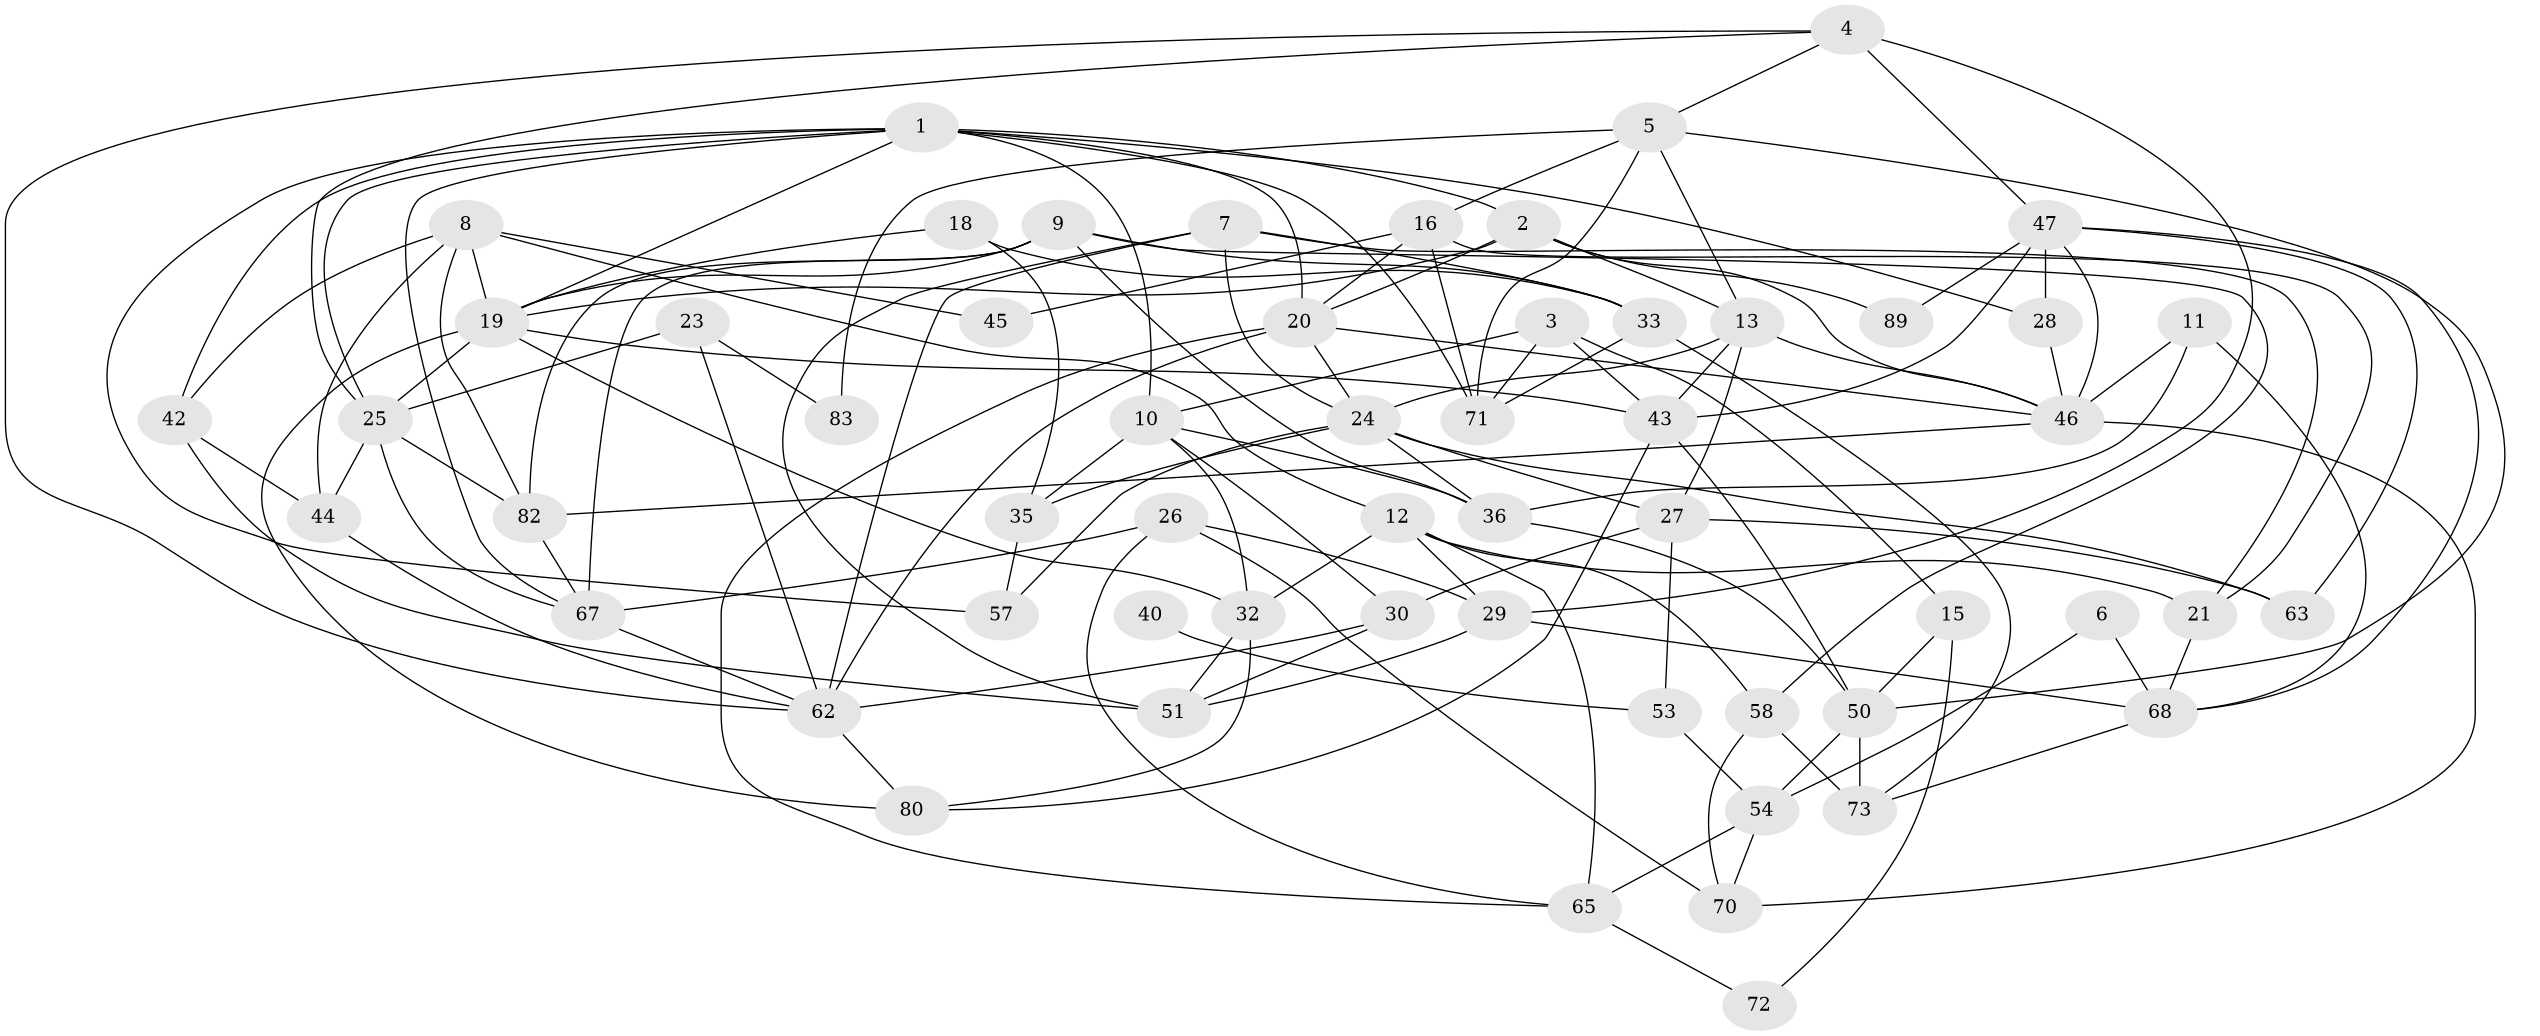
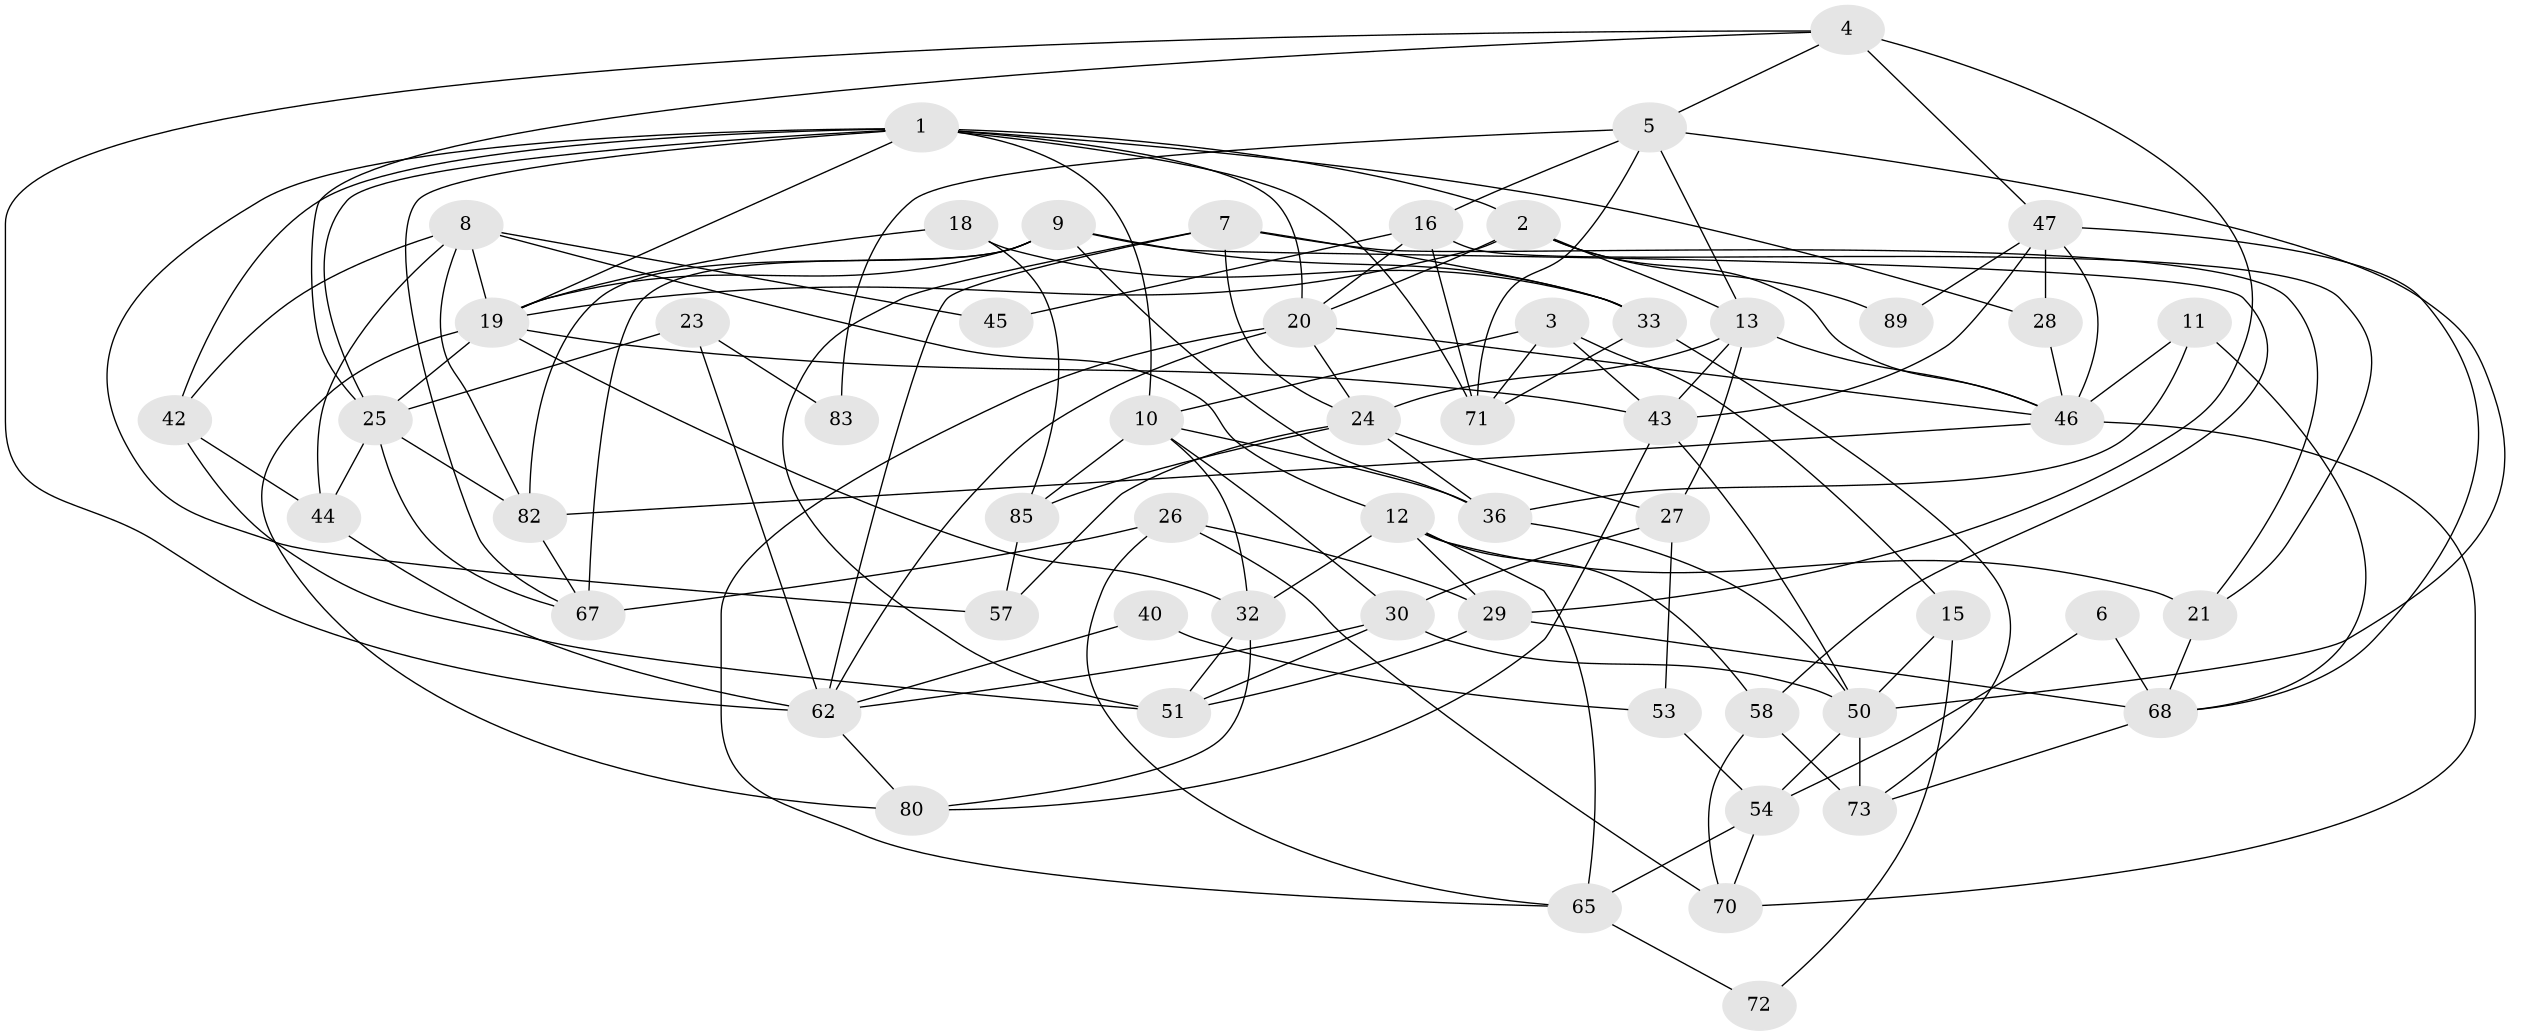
(1022, 518) -> (1022, 518)
(2298, 615) -> none
(680, 654) -> (981, 666)
none -> (1629, 664)
